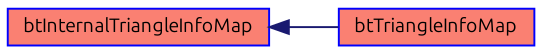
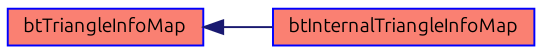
(314, 27) -> (248, 27)
